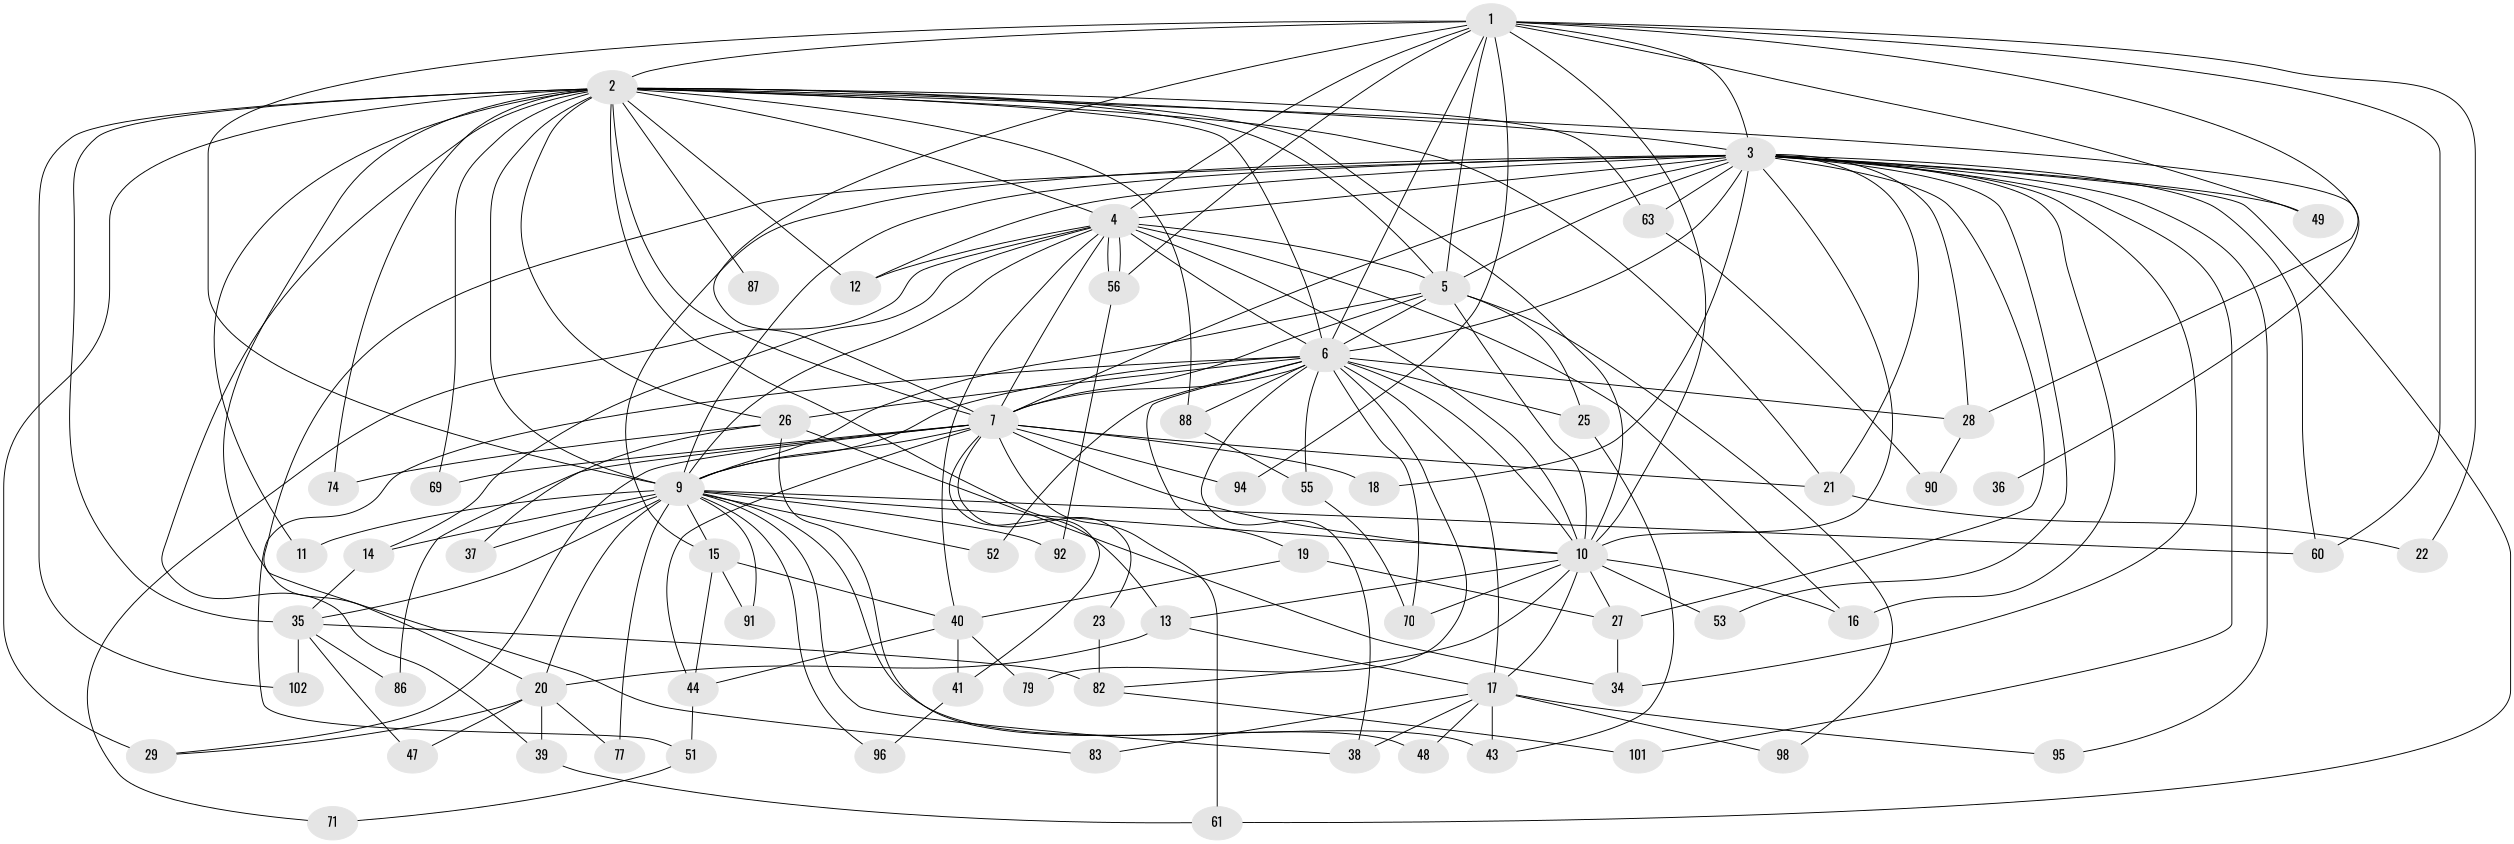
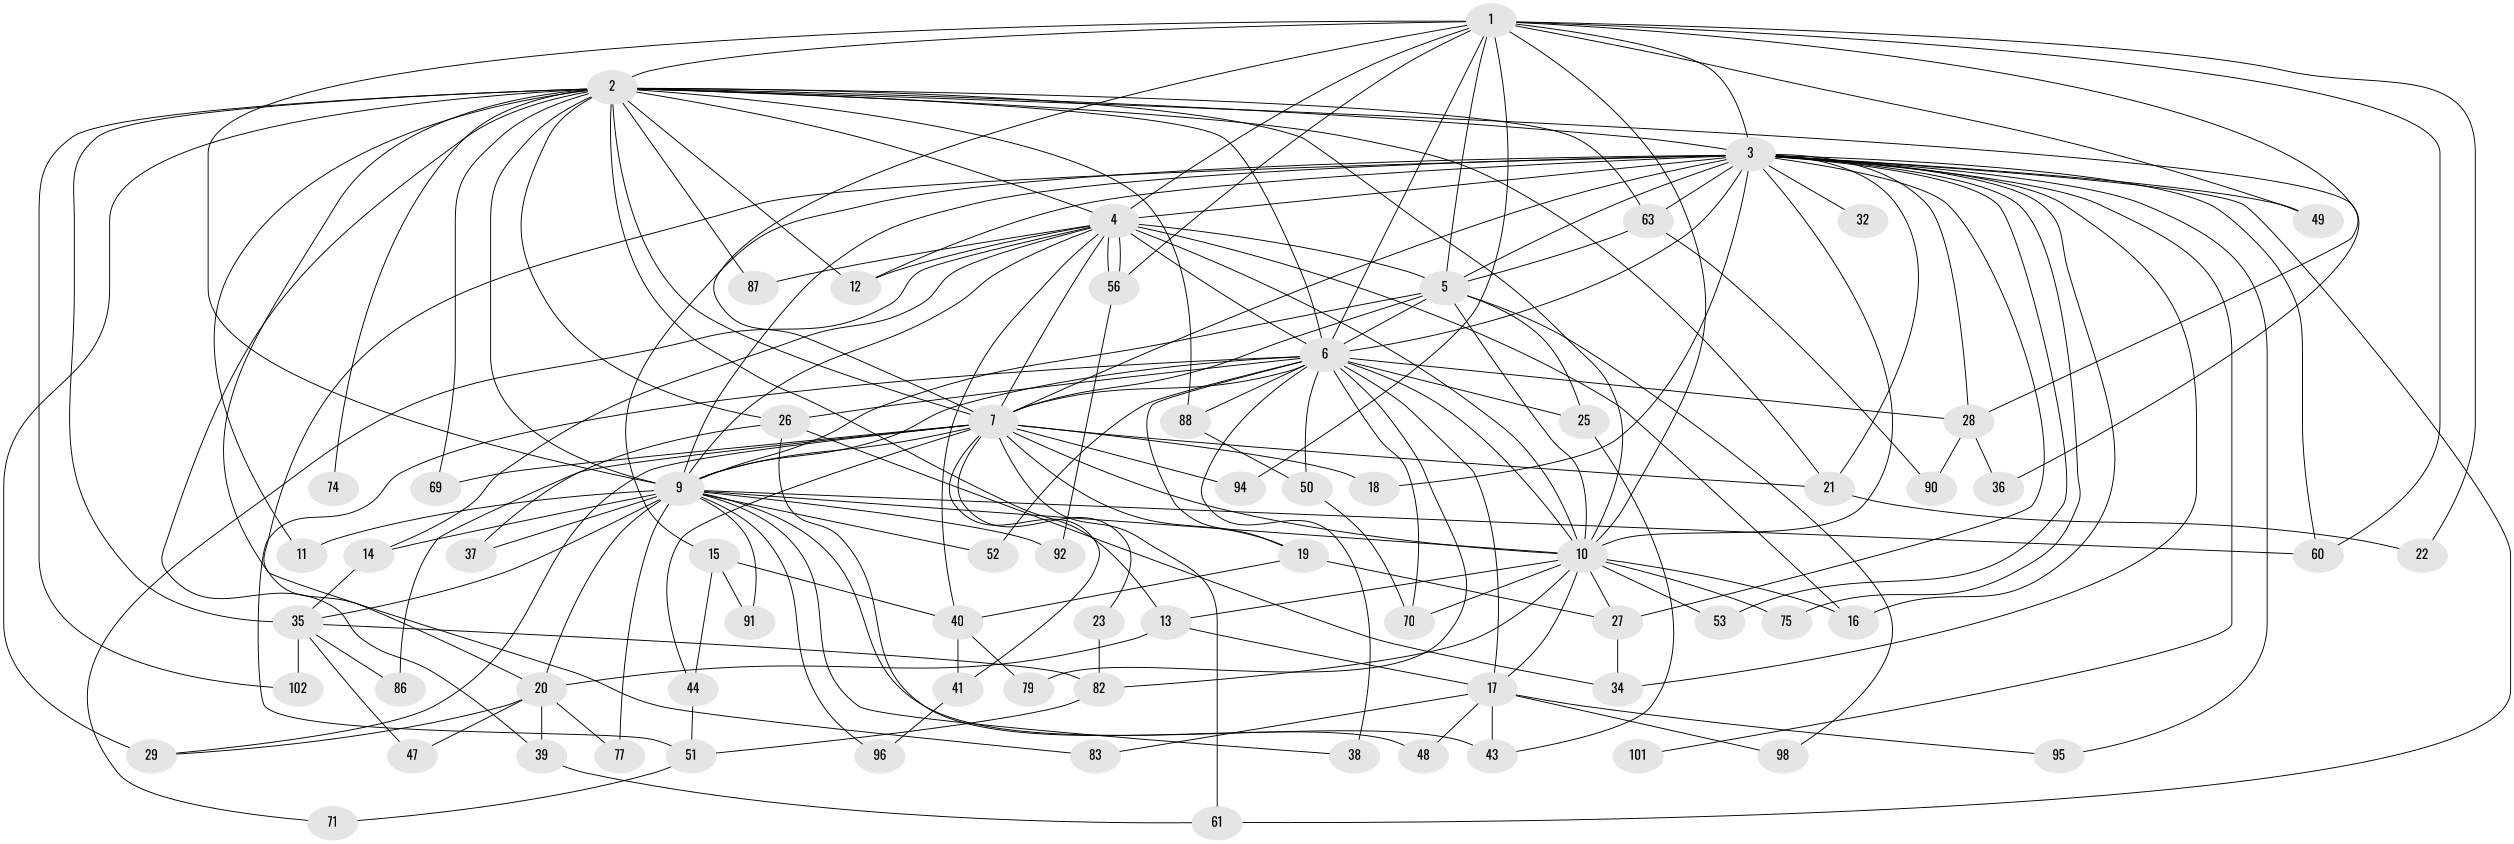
(1228, 129) -> (1548, 258)
none -> (1863, 221)
none -> (909, 255)
(548, 450) -> none
none -> (1984, 455)
(1307, 489) -> (1307, 489)
none -> (1135, 516)
(696, 520) -> none
none -> (1787, 623)
(814, 659) -> none
(1369, 721) -> (926, 729)
(1428, 721) -> none
